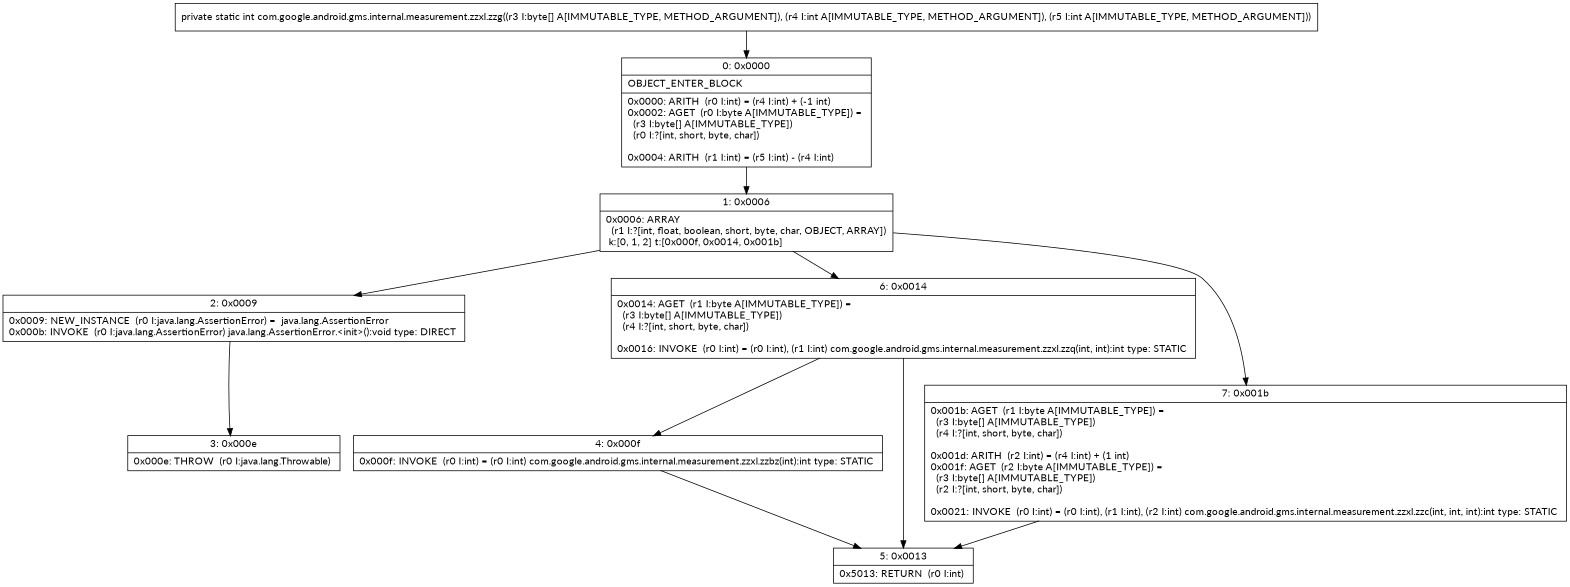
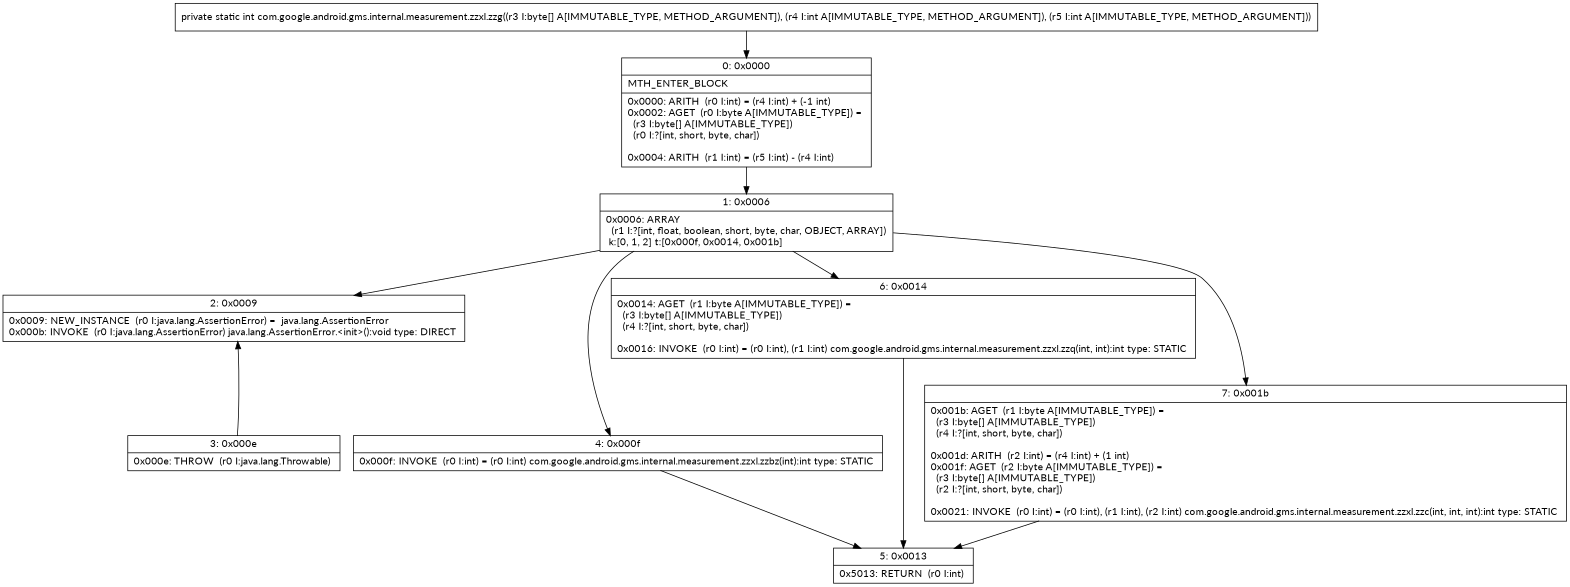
(685, 84) -> (678, 84)
(229, 385) -> (239, 392)
(740, 395) -> (588, 333)
